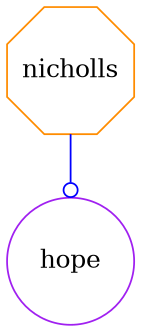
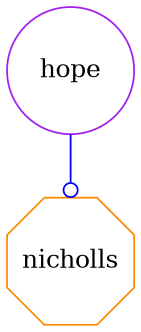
(71, 158) -> (71, 158)
